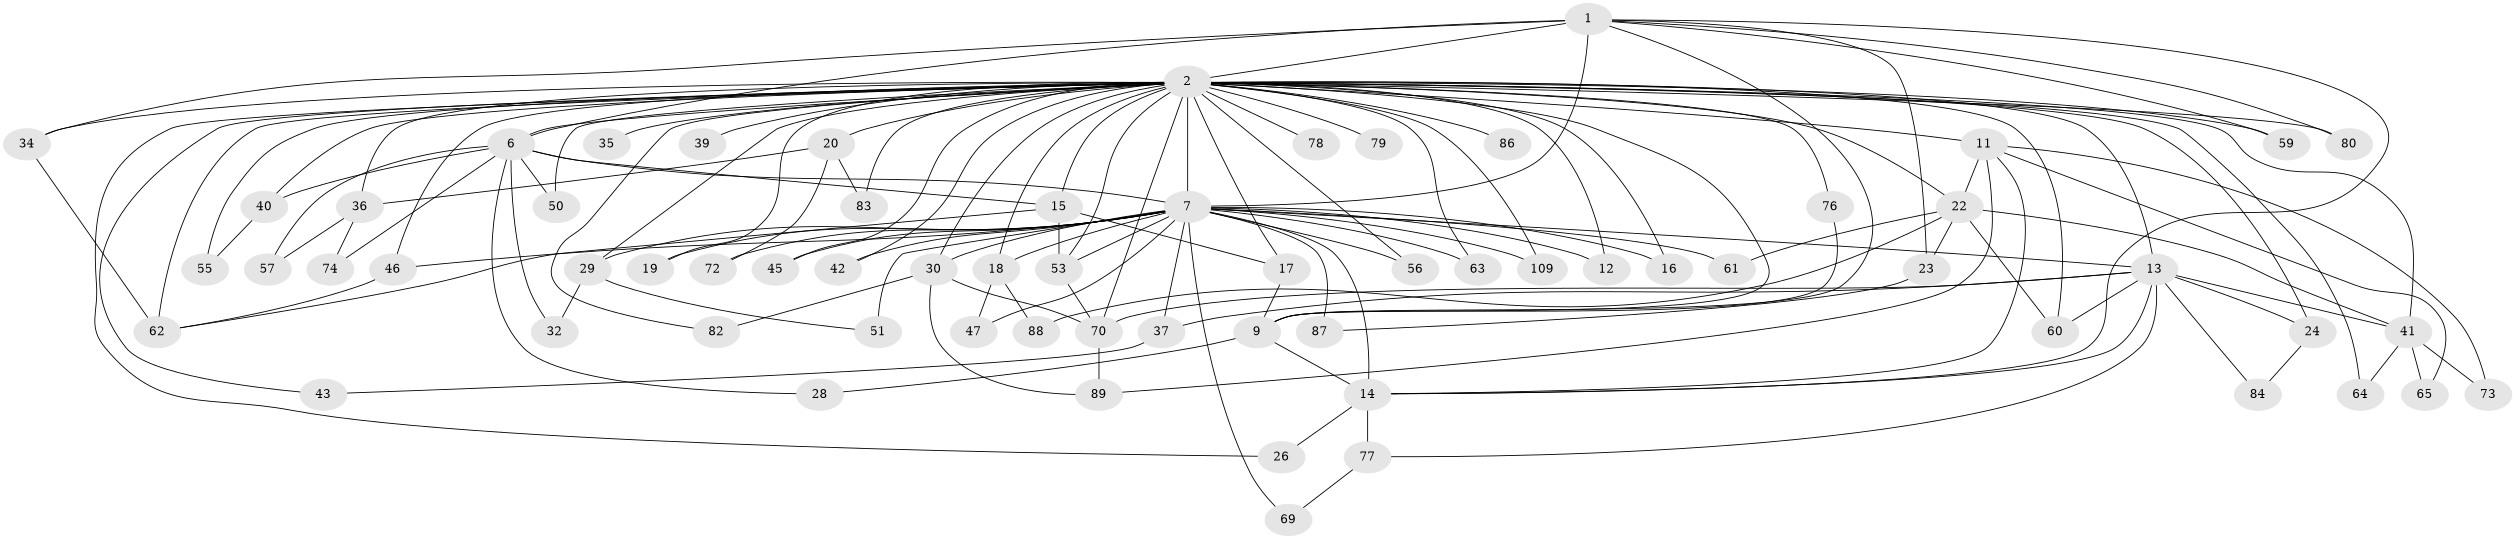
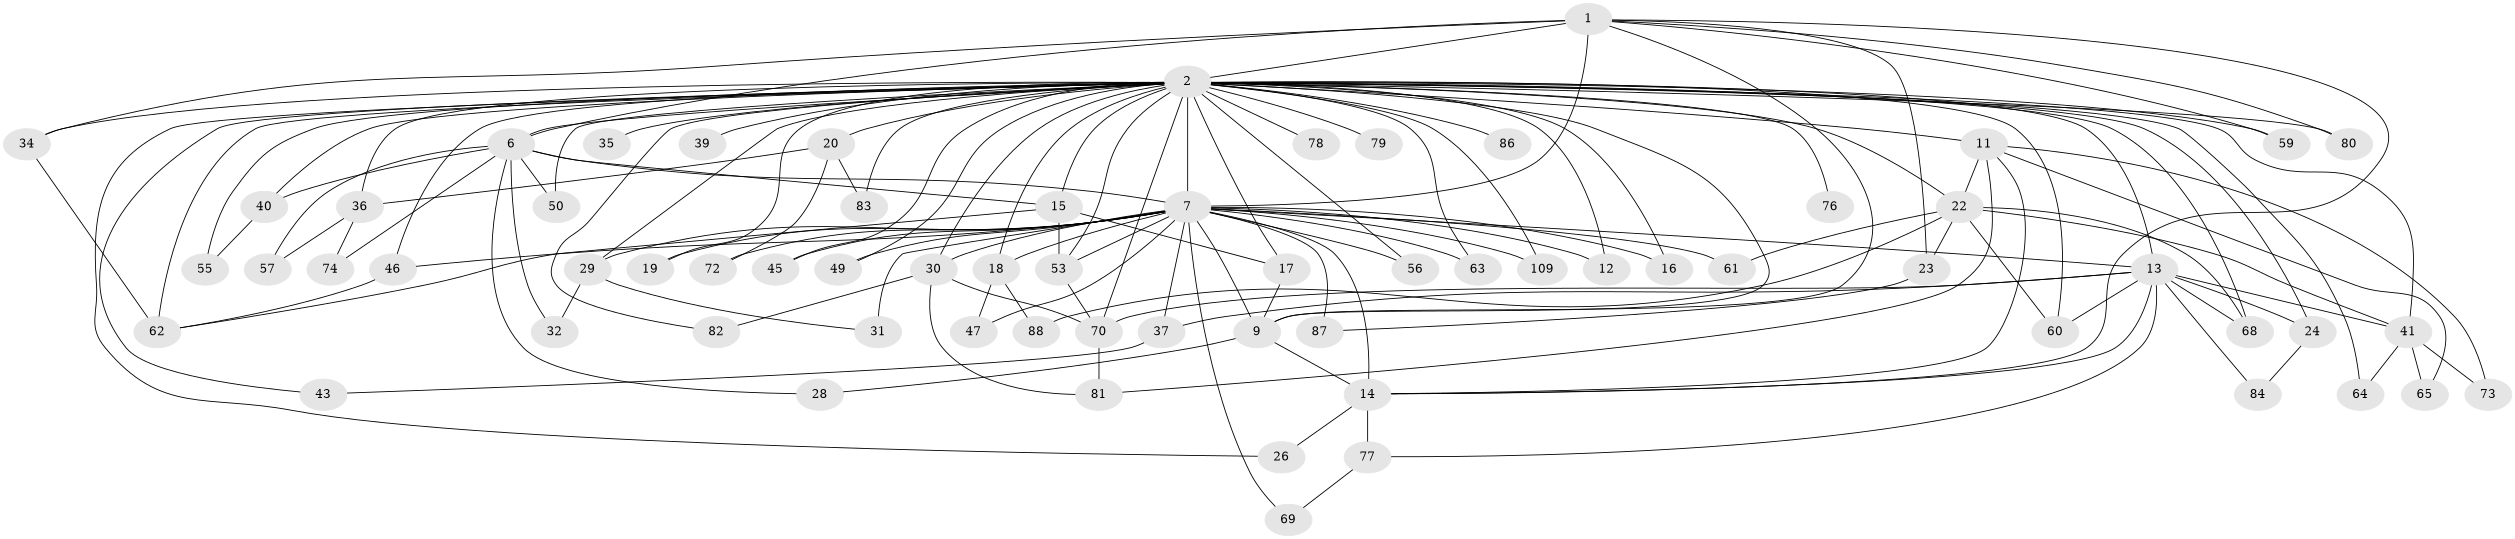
(838, 270) -> (838, 270)
(1584, 311) -> (1226, 268)
(878, 332) -> (878, 332)
none -> (2250, 332)
(1099, 395) -> (1099, 395)
